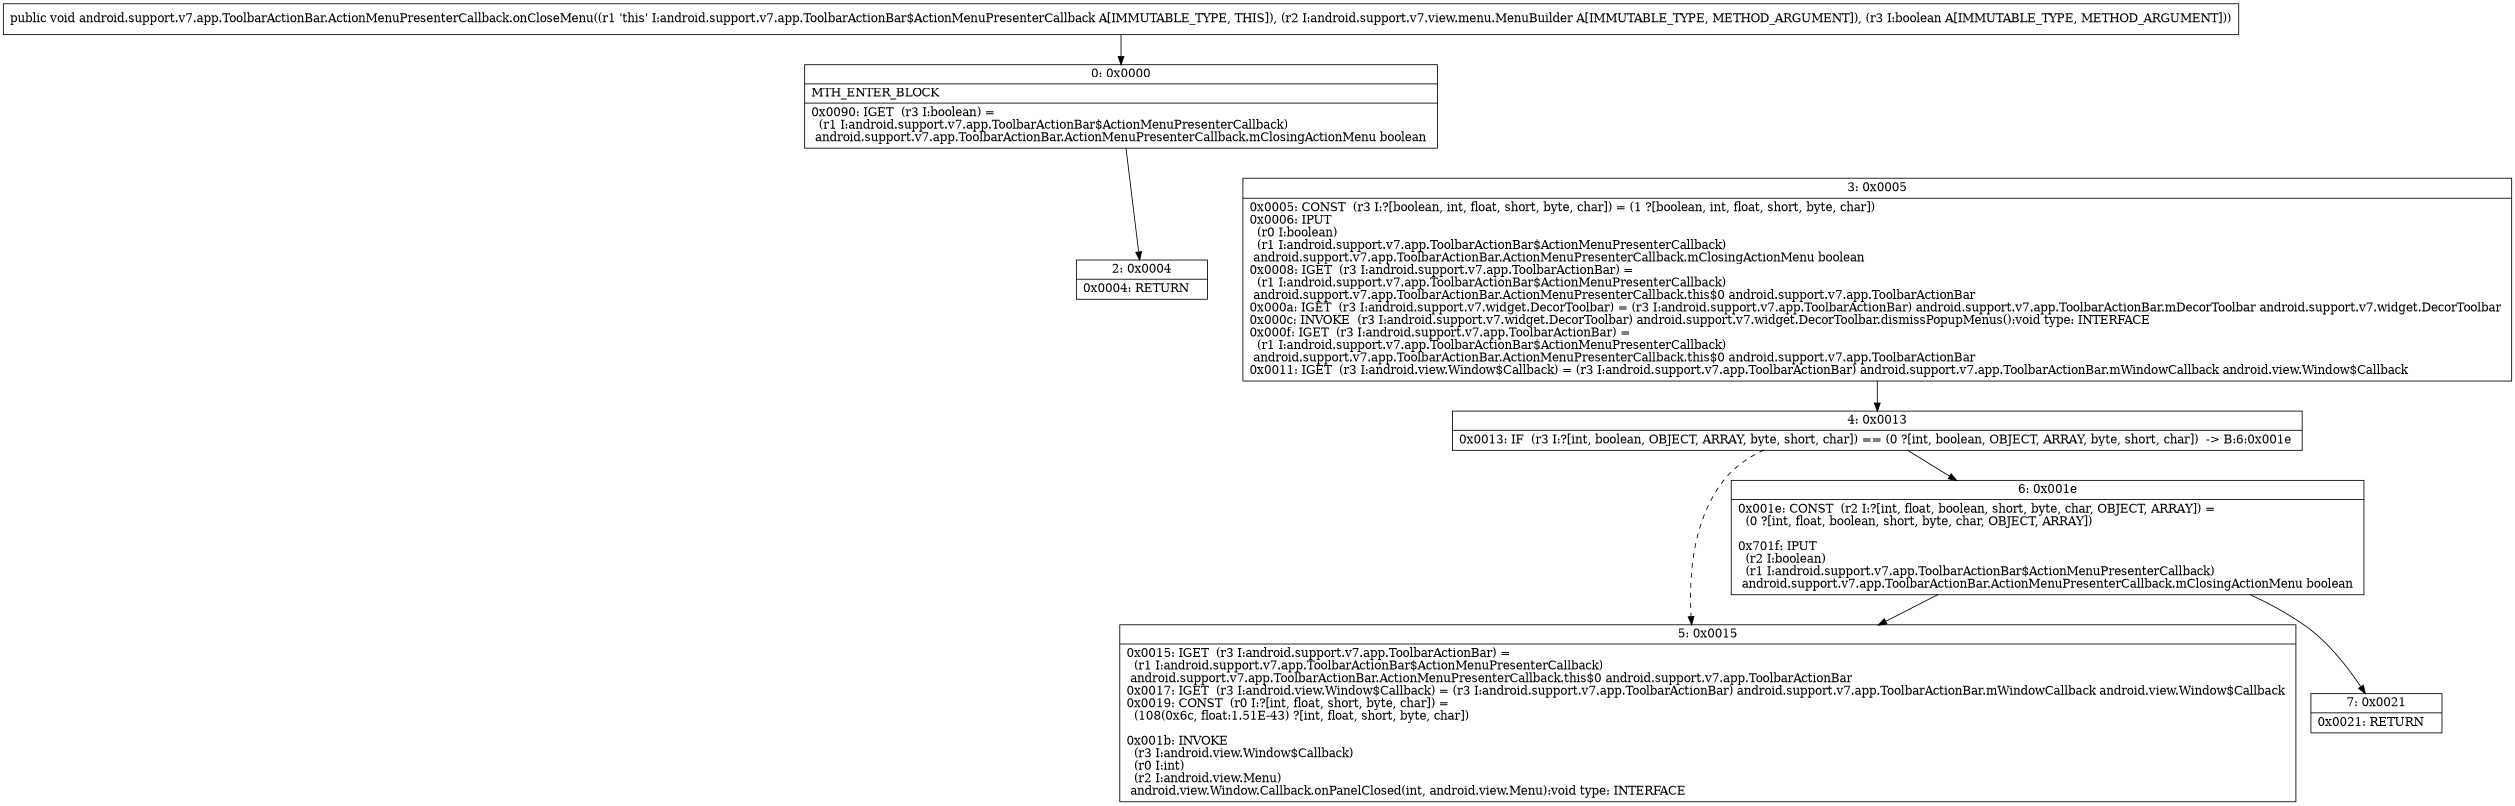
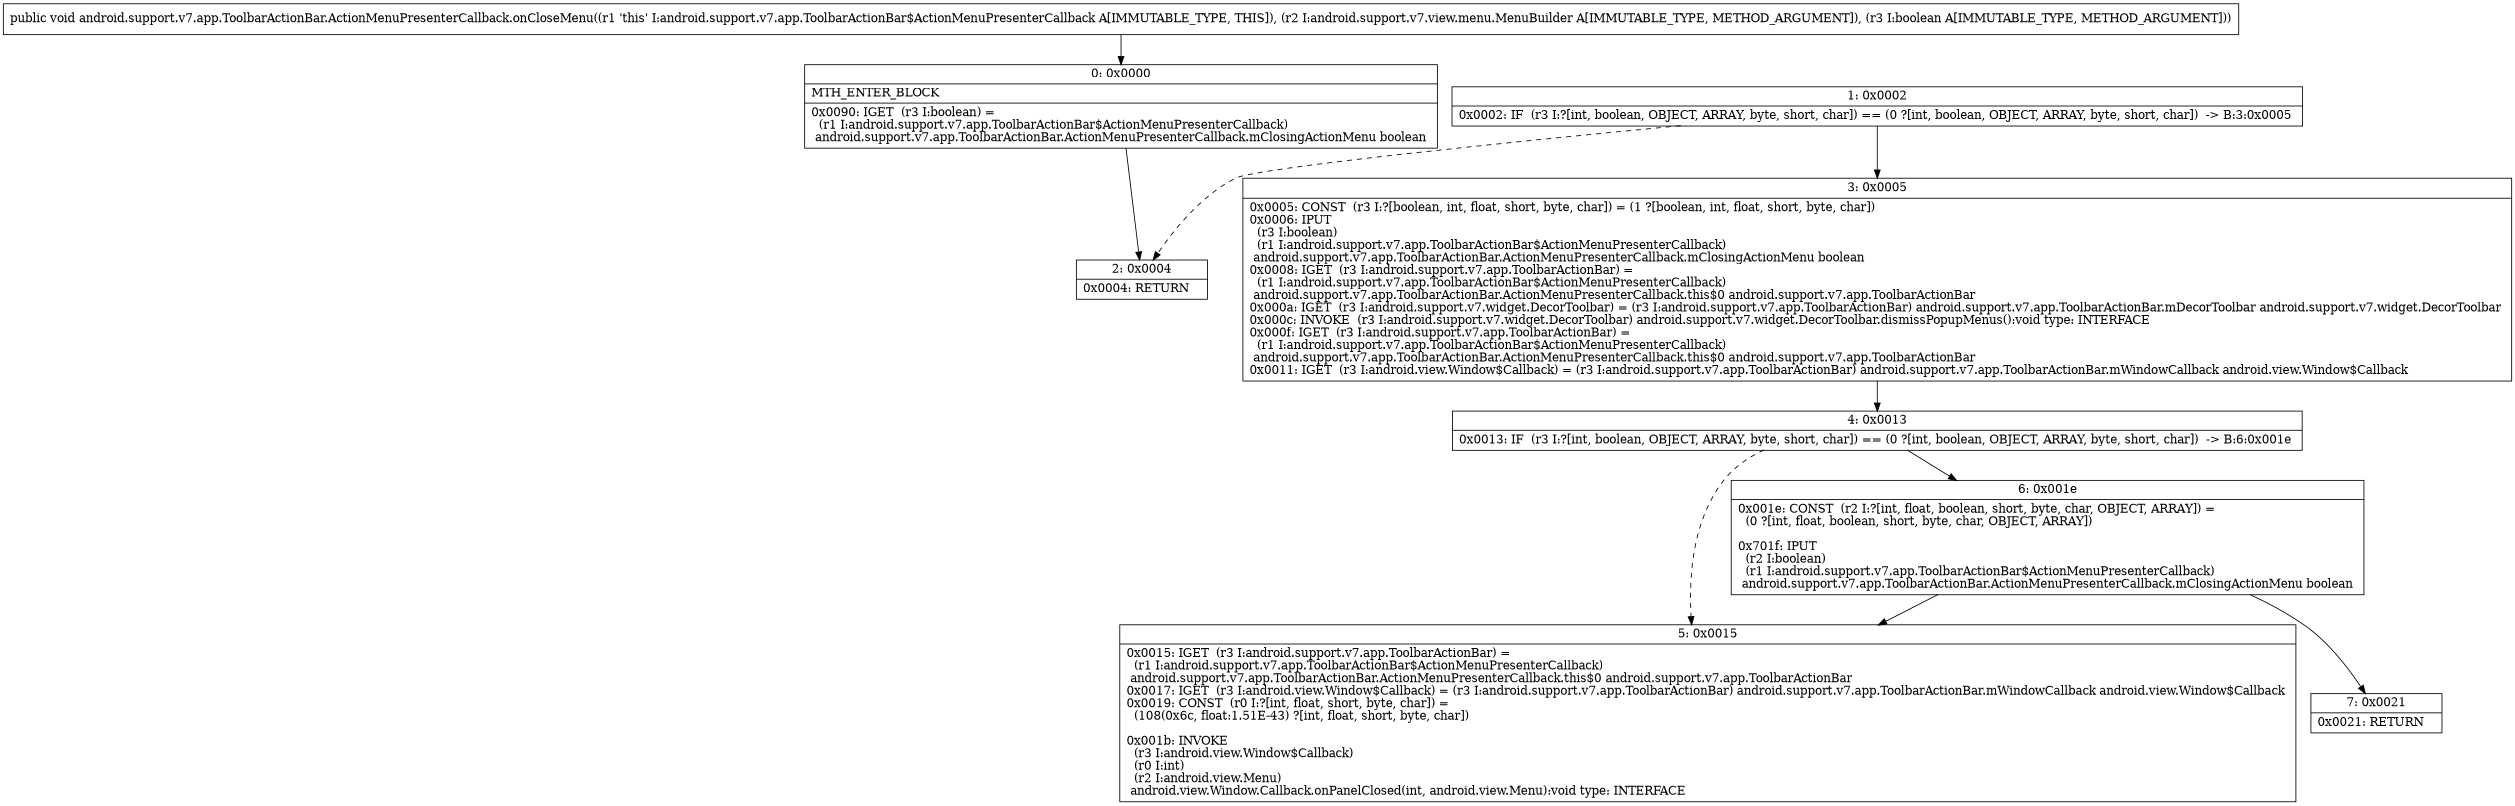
none -> (1877, 106)
(1294, 233) -> (1294, 233)
